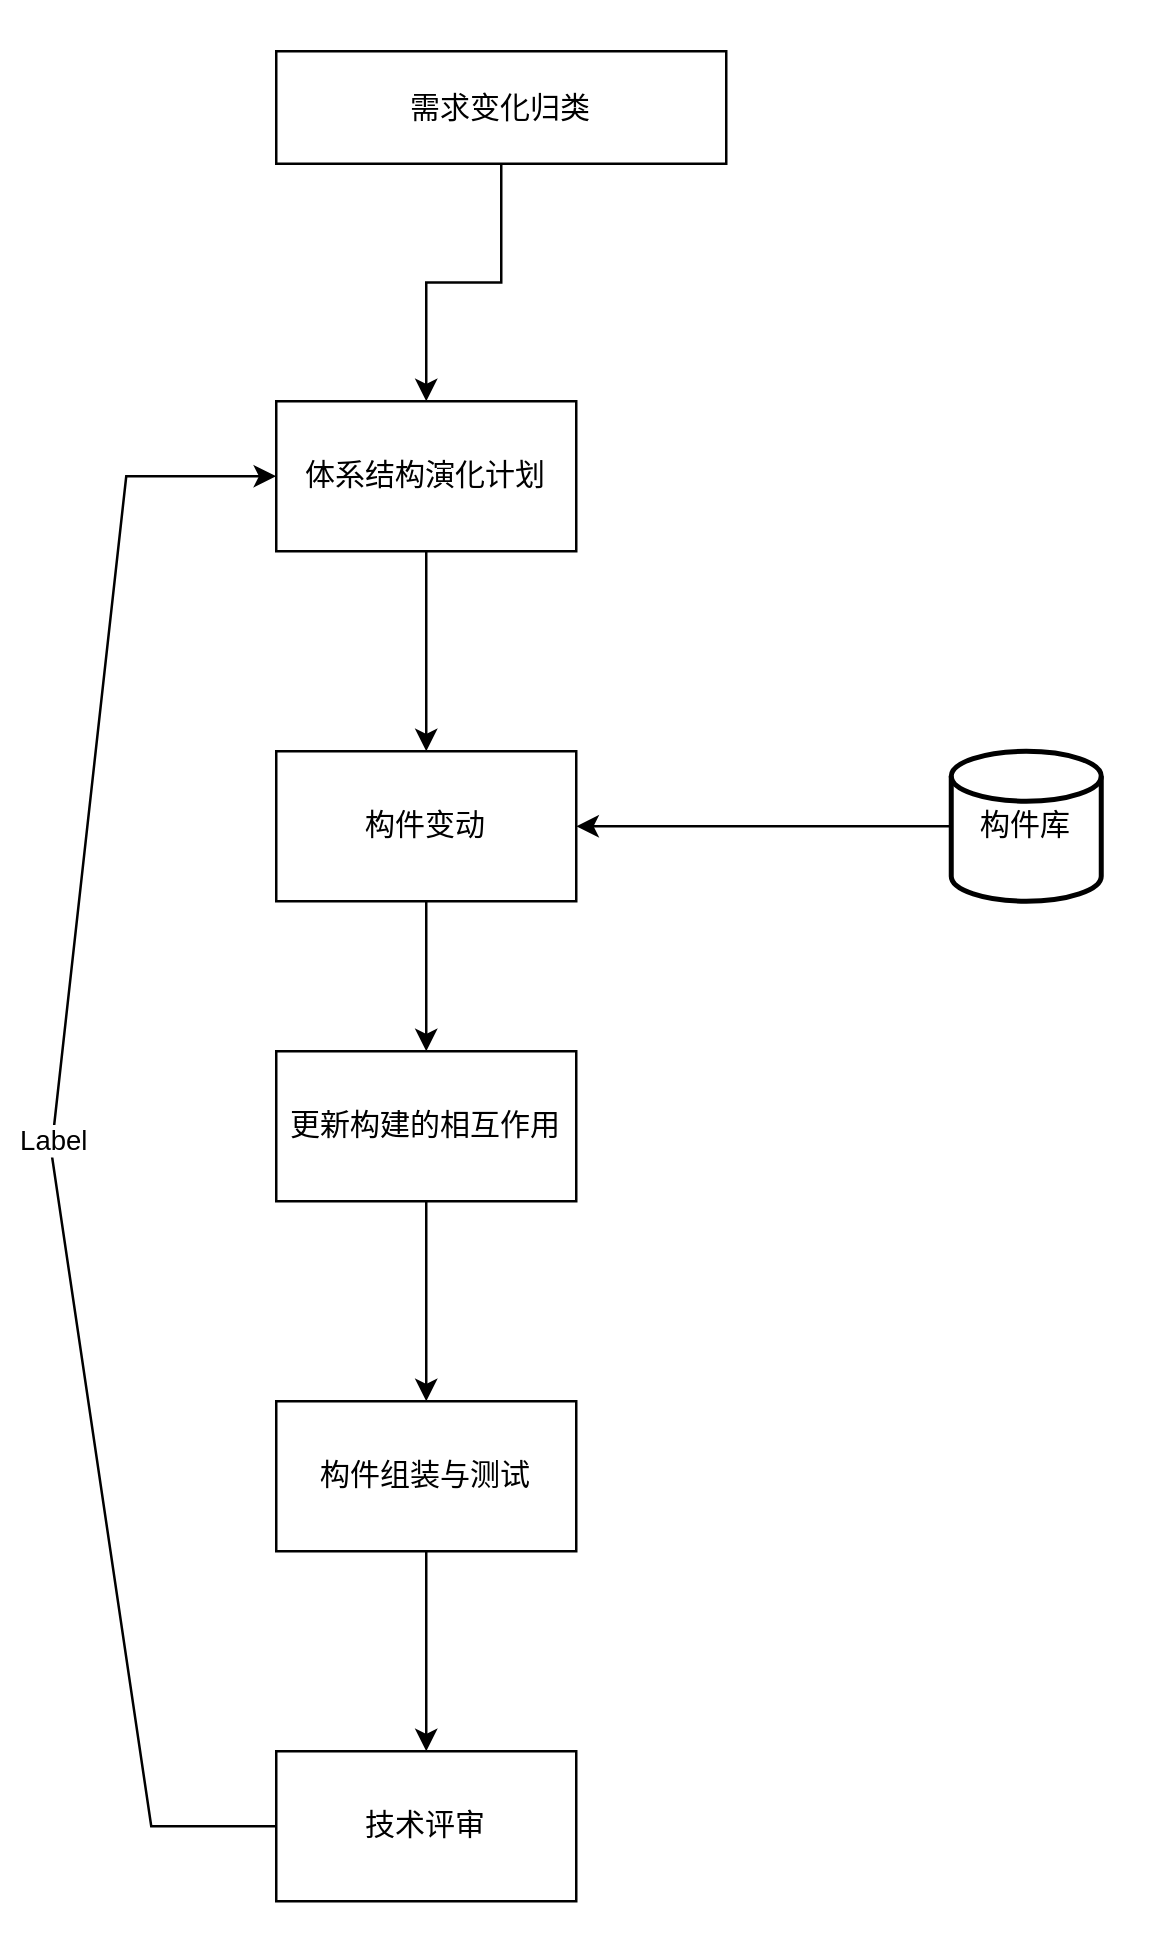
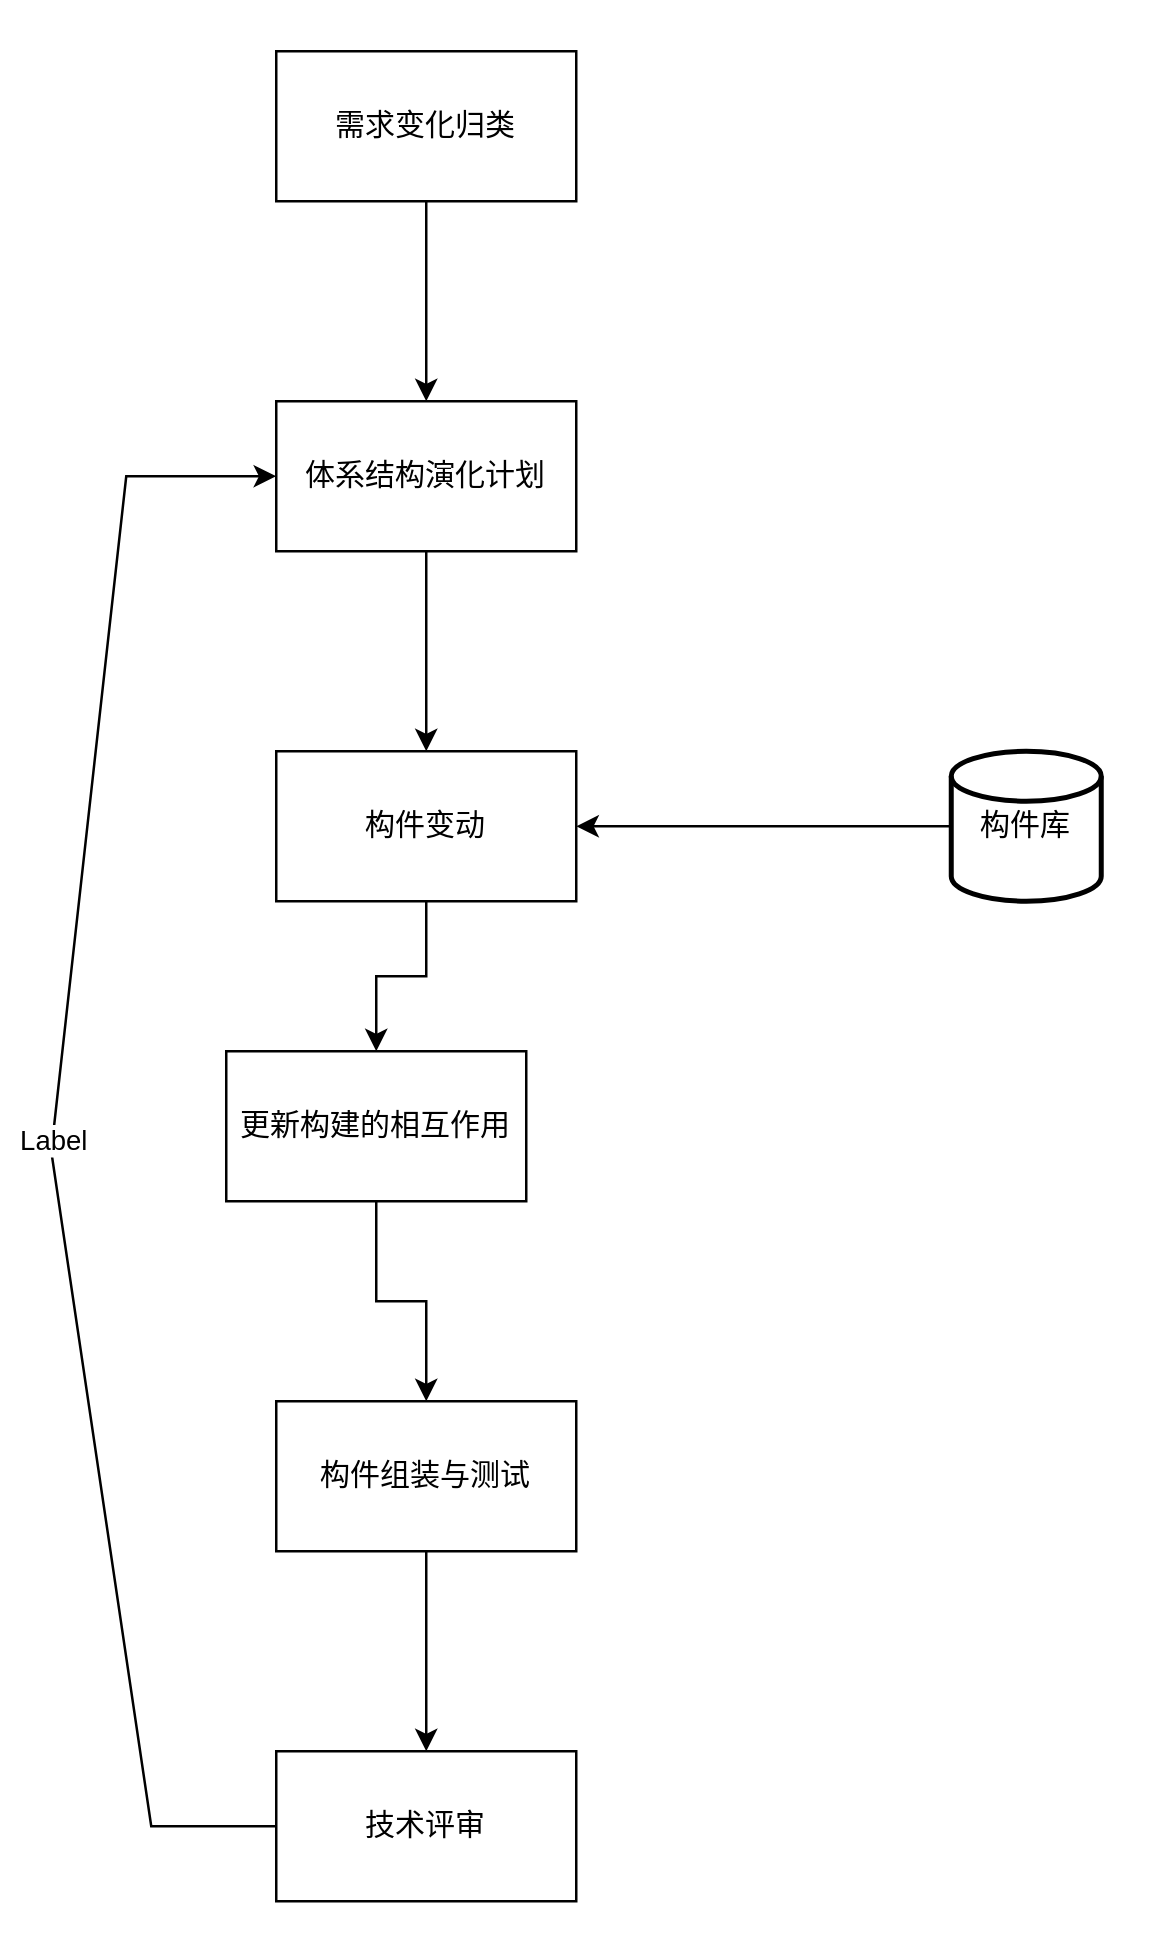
(501, 108) -> (426, 126)
(426, 1126) -> (376, 1126)
